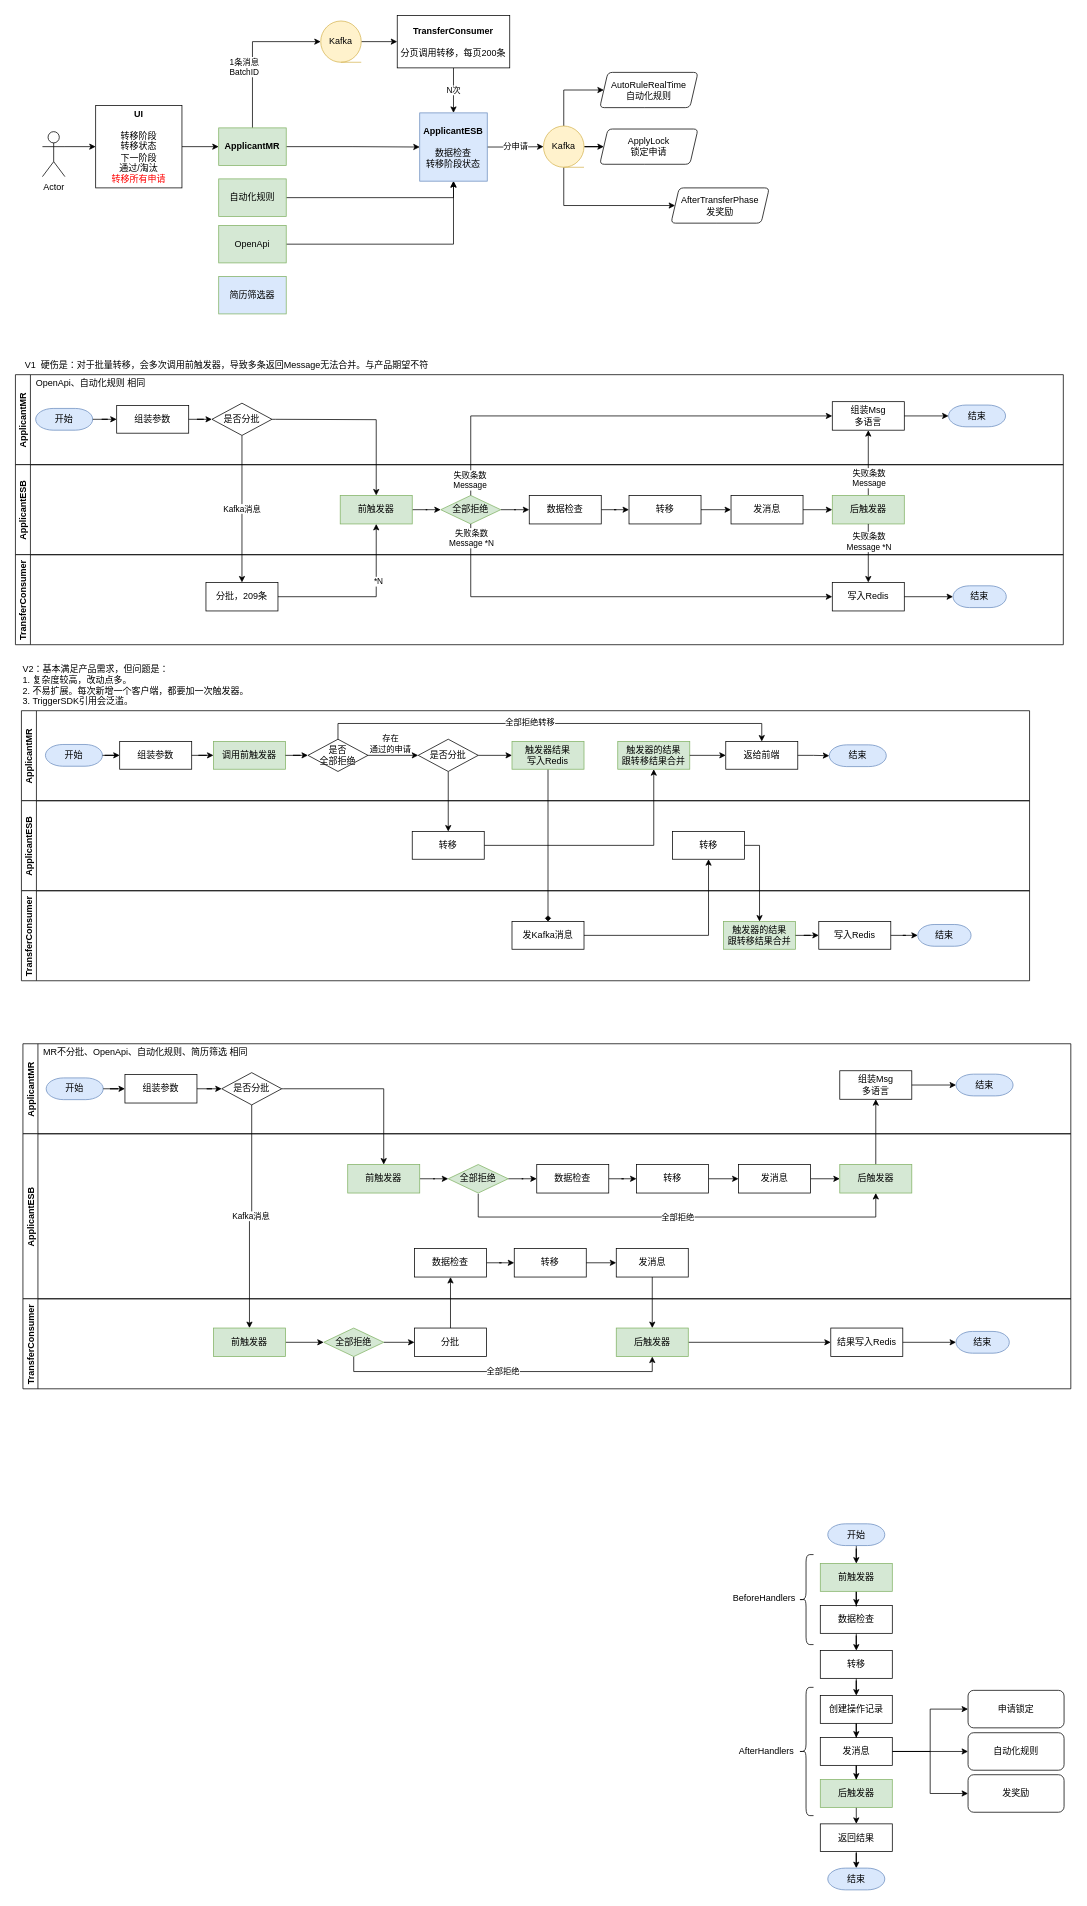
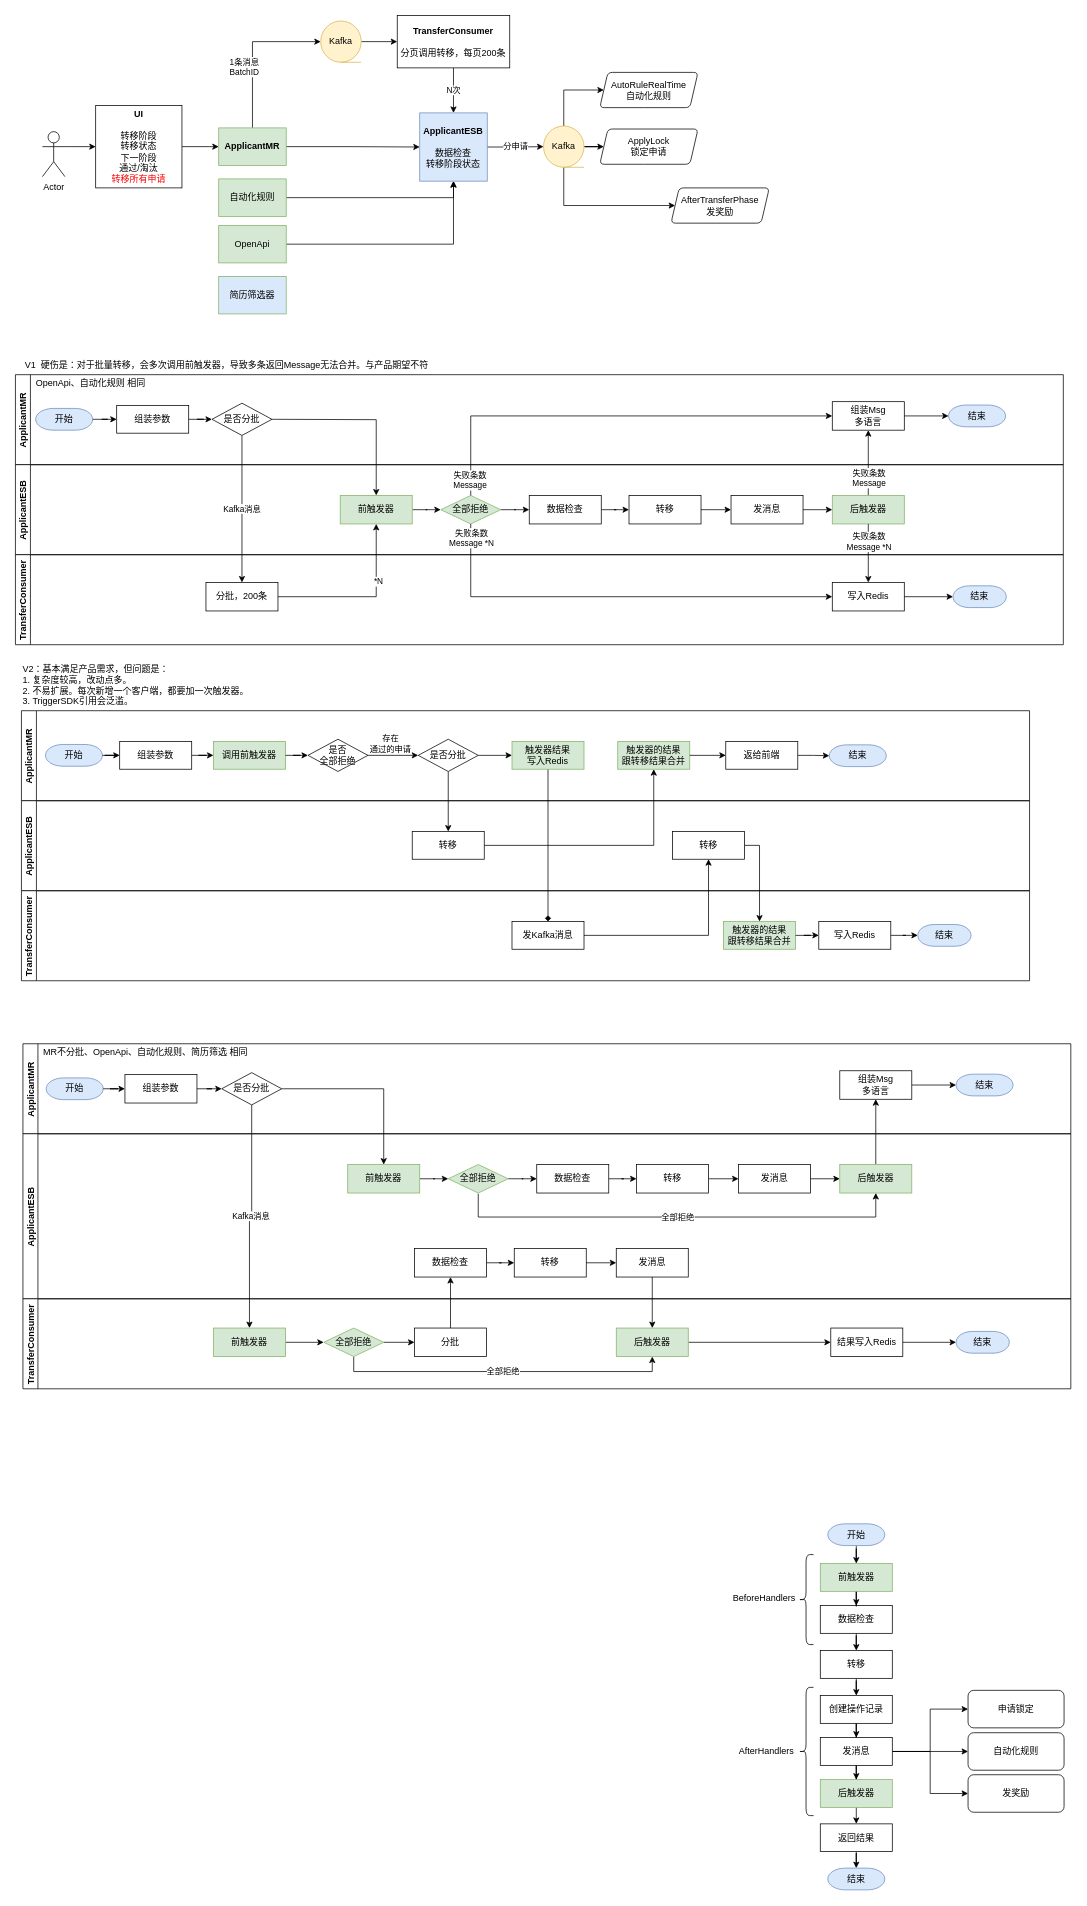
(242, 597) -> (242, 597)
(555, 723) -> none
